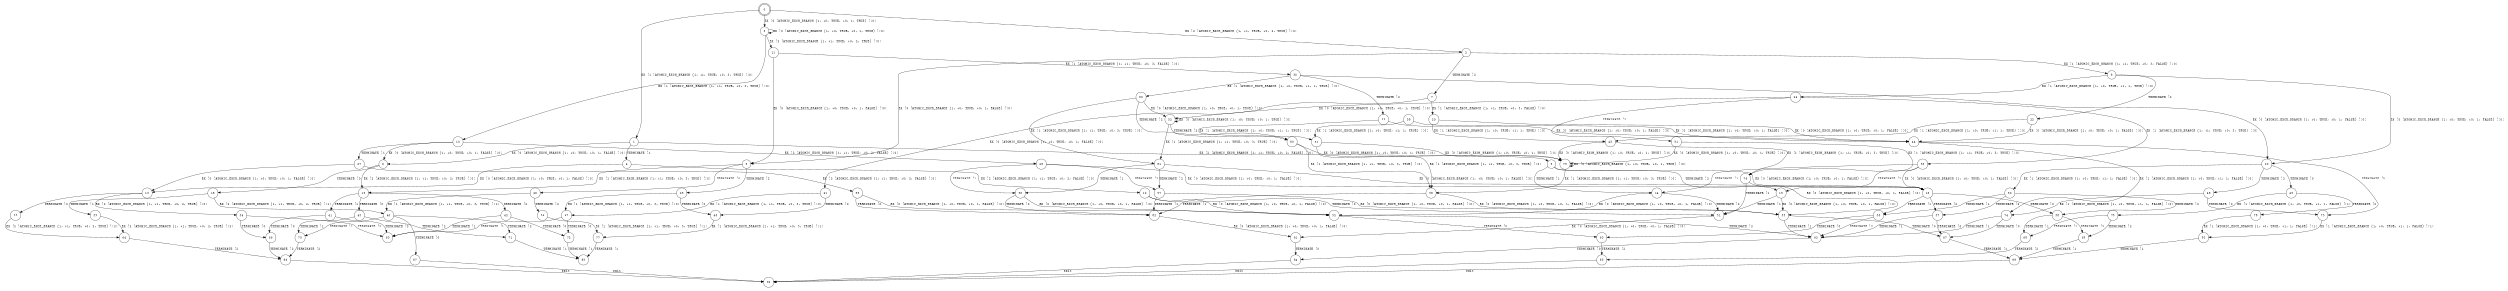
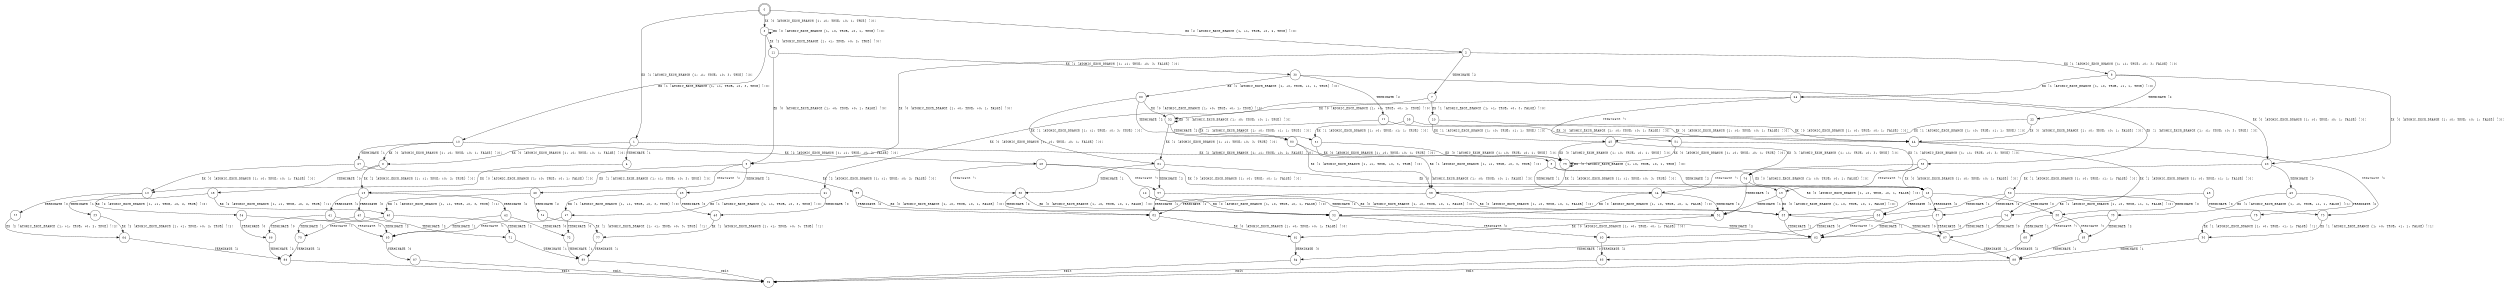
(888, 170) -> none
(2245, 188) -> none
(413, 229) -> (393, 255)
none -> (675, 267)
